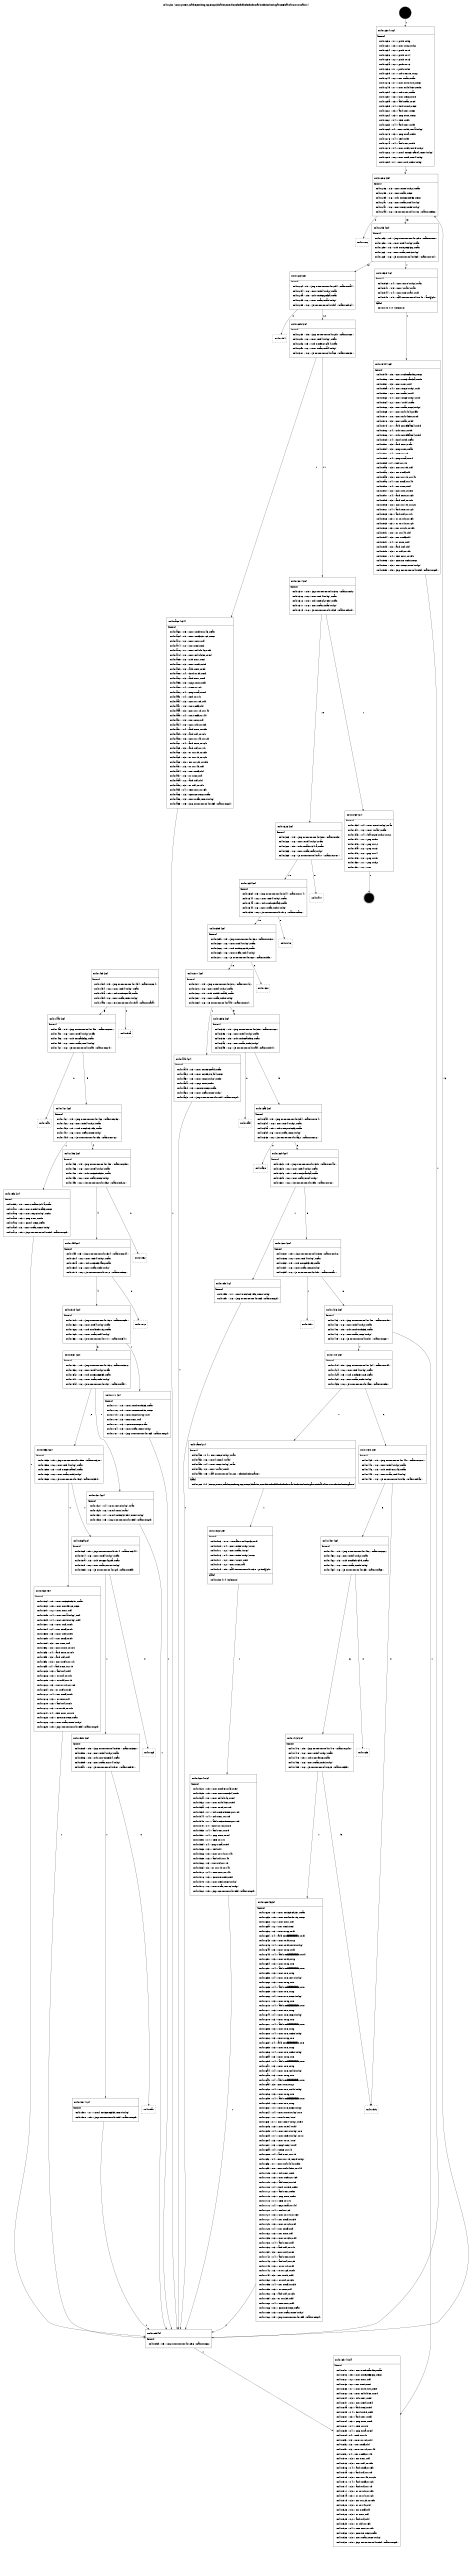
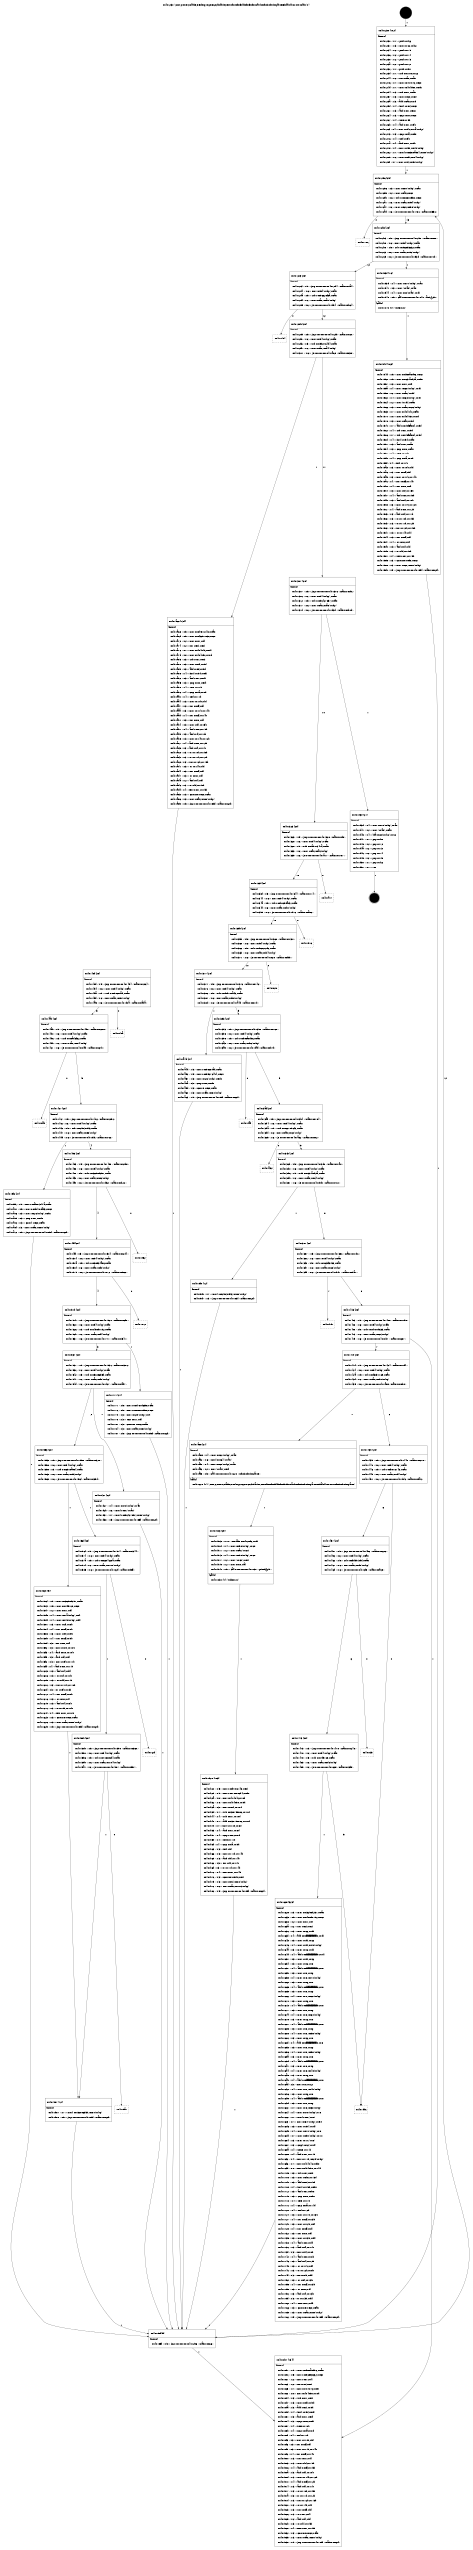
(49, 2066) -> (72, 1914)
